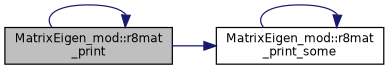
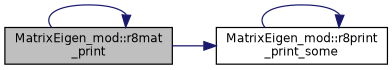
(300, 46) -> (302, 46)
